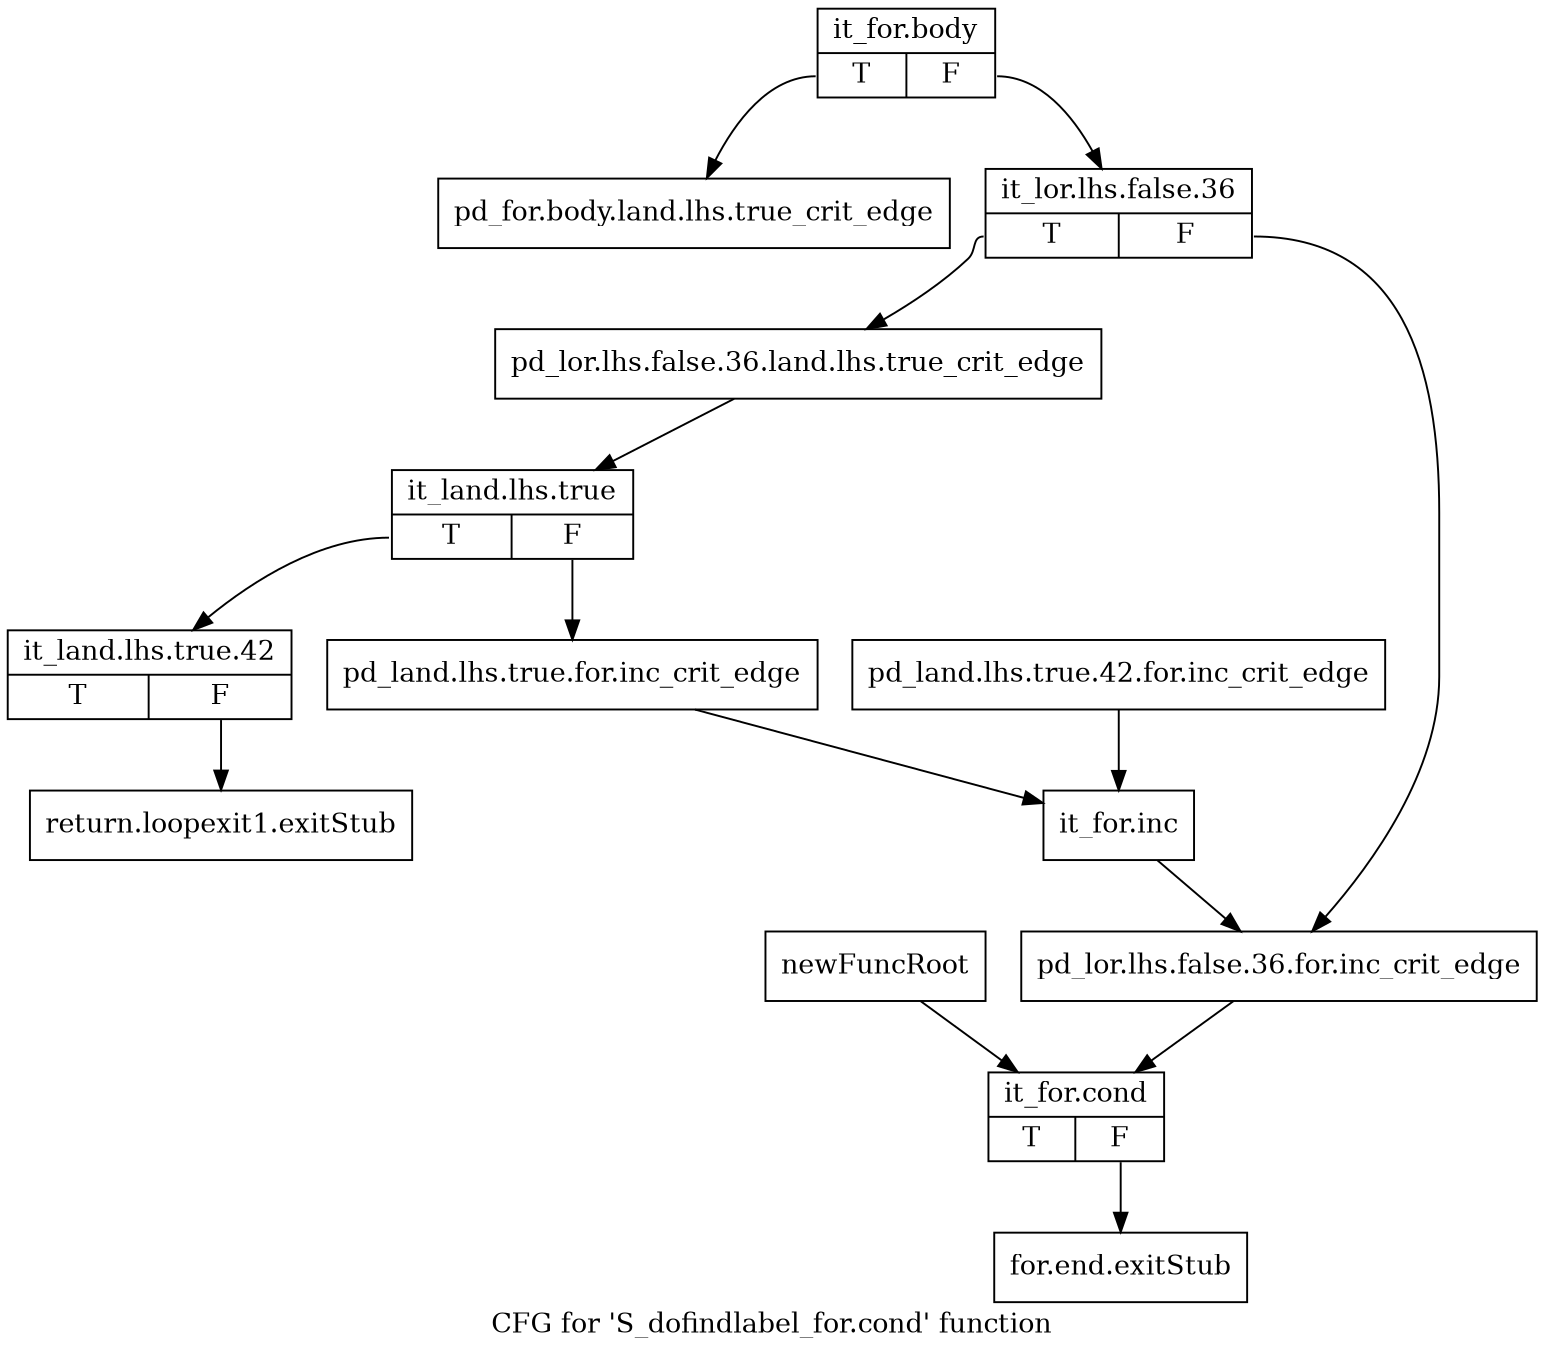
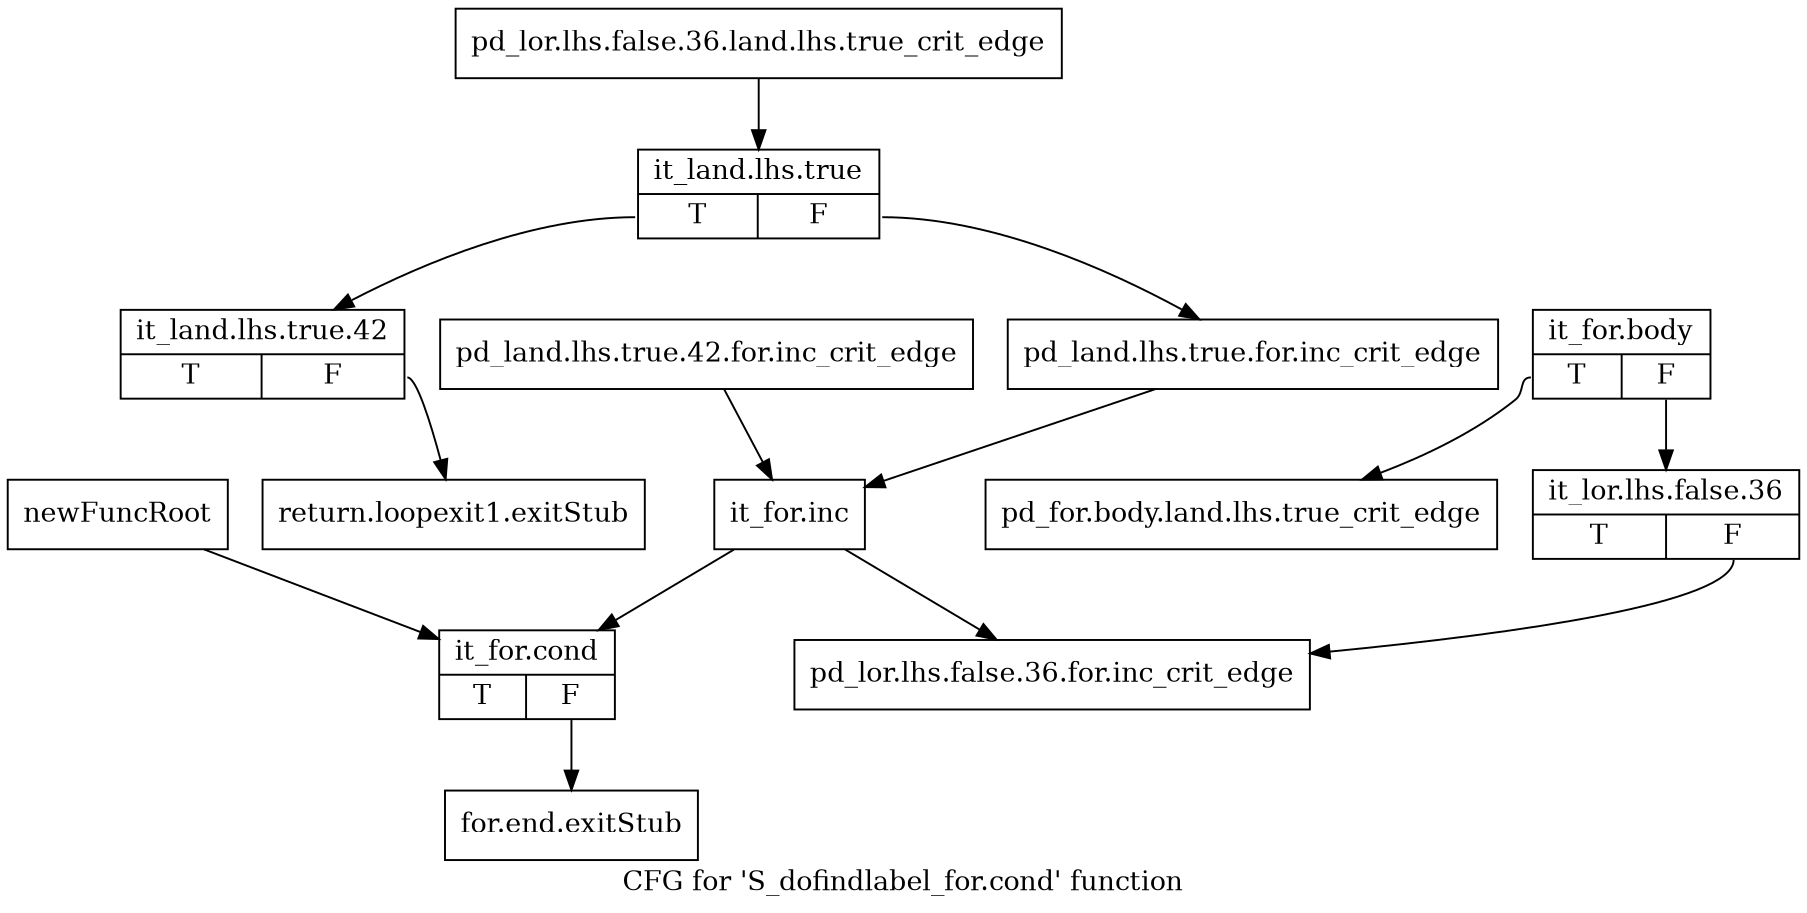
(939, 283) -> none
(1192, 1031) -> (675, 585)
